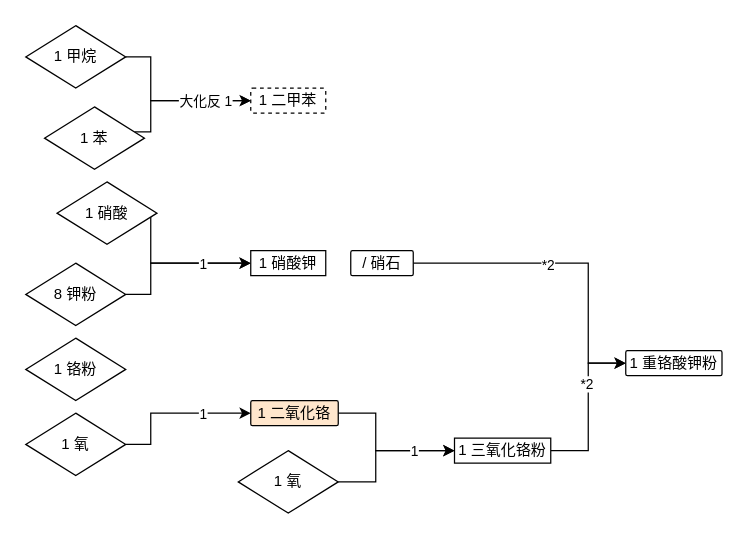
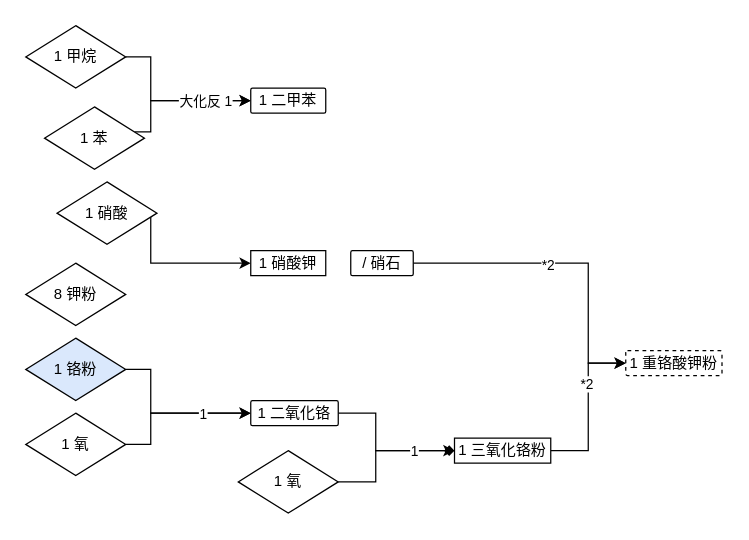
(248, 101) -> (243, 101)
(288, 101) -> (288, 101)
(151, 293) -> none
(674, 363) -> (674, 363)
(76, 369) -> (76, 369)
none -> (151, 378)
(294, 413) -> (294, 413)
(338, 413) -> (338, 413)
